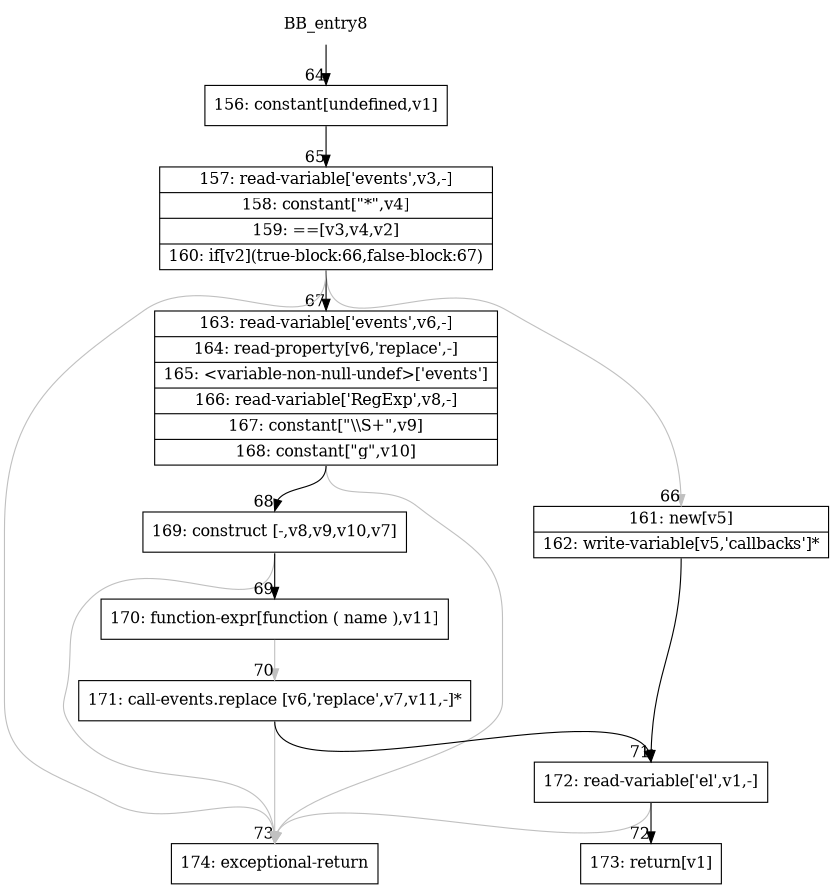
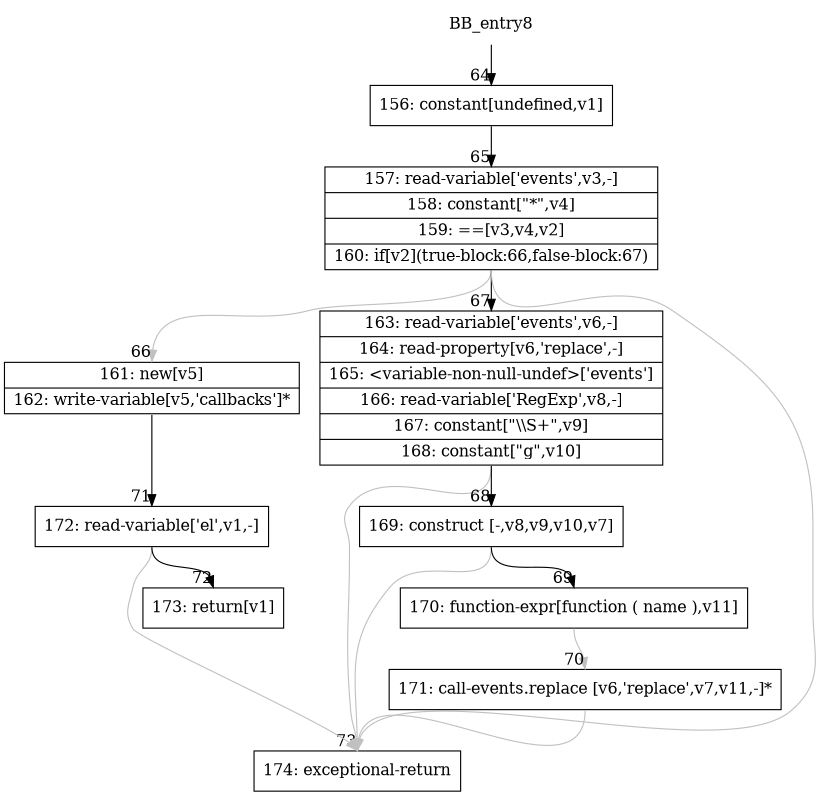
(438, 744) -> none
